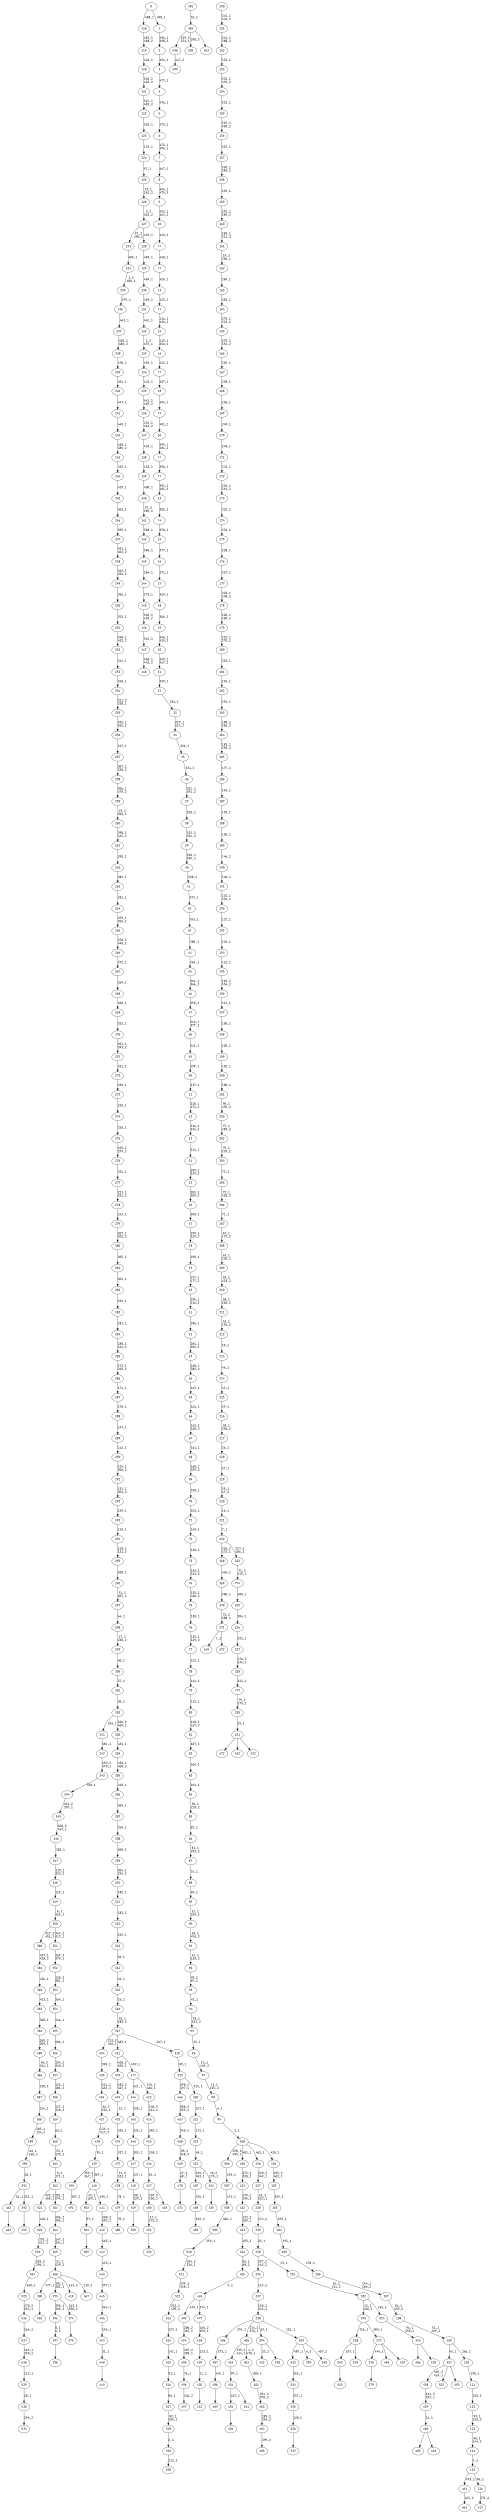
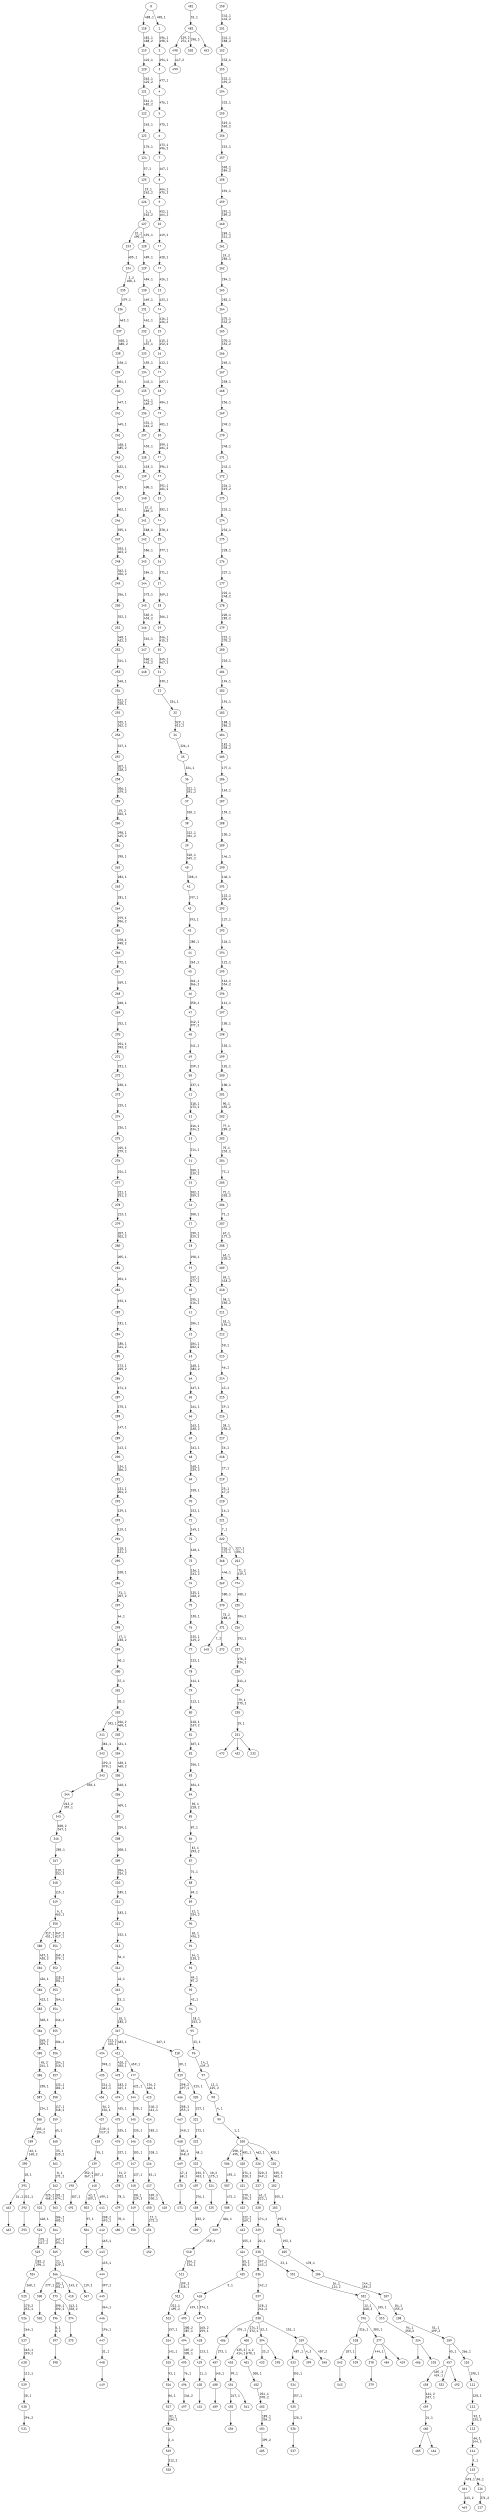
(122, 2109) -> (122, 2109)
